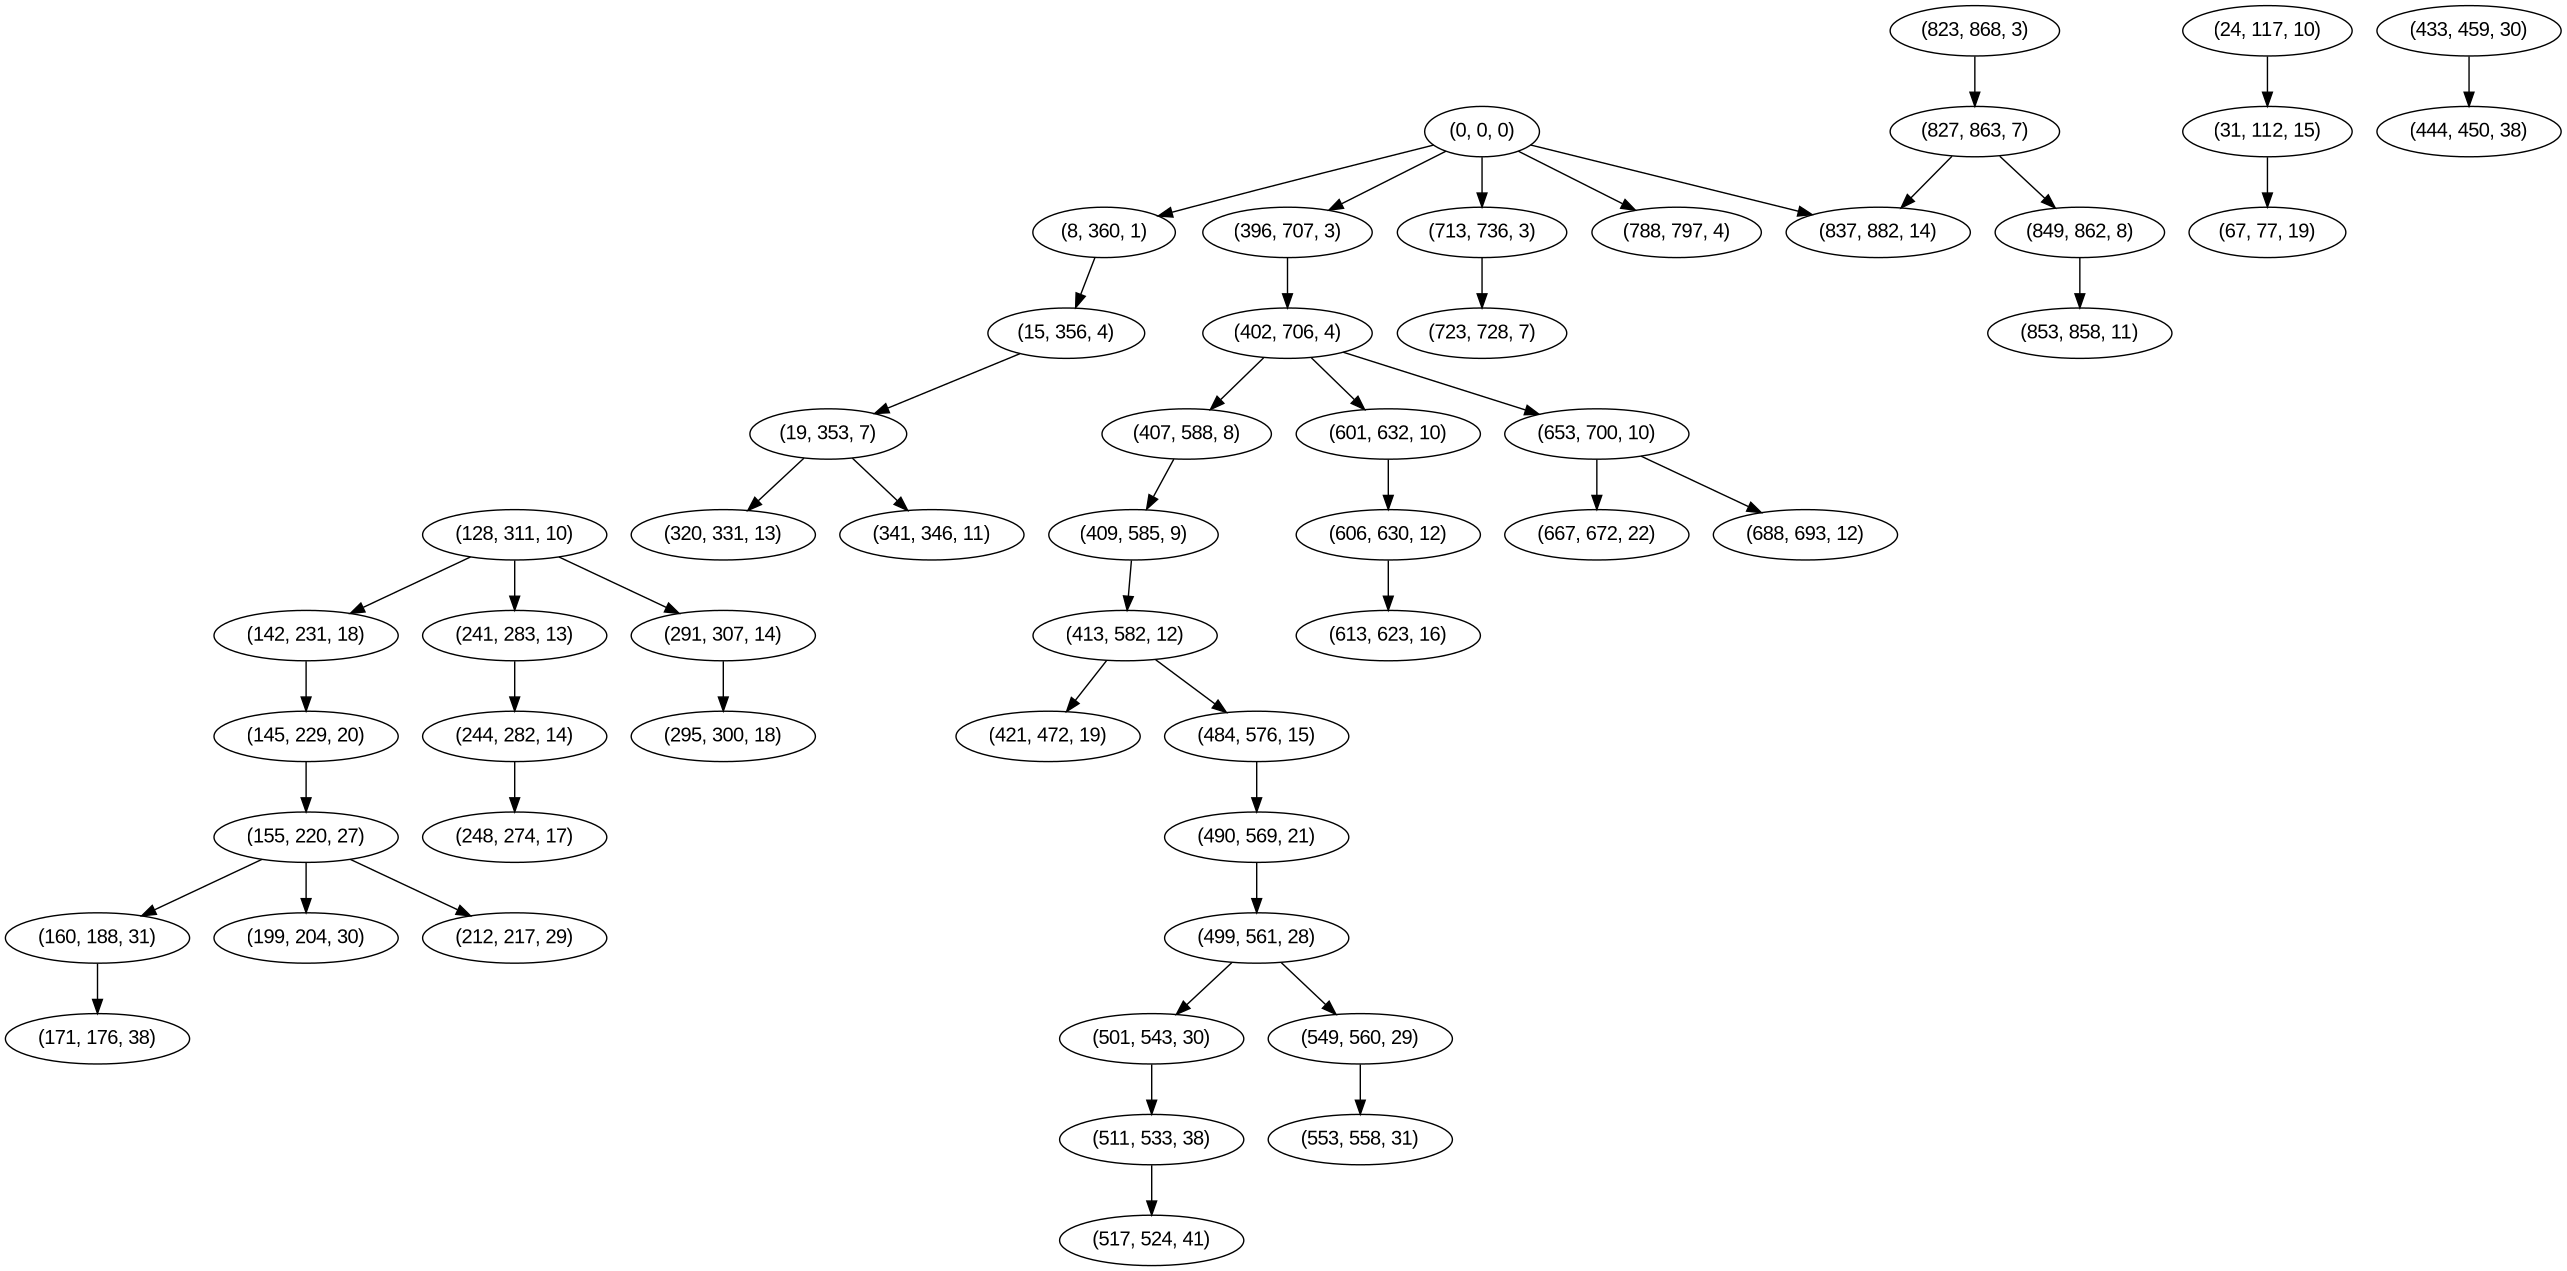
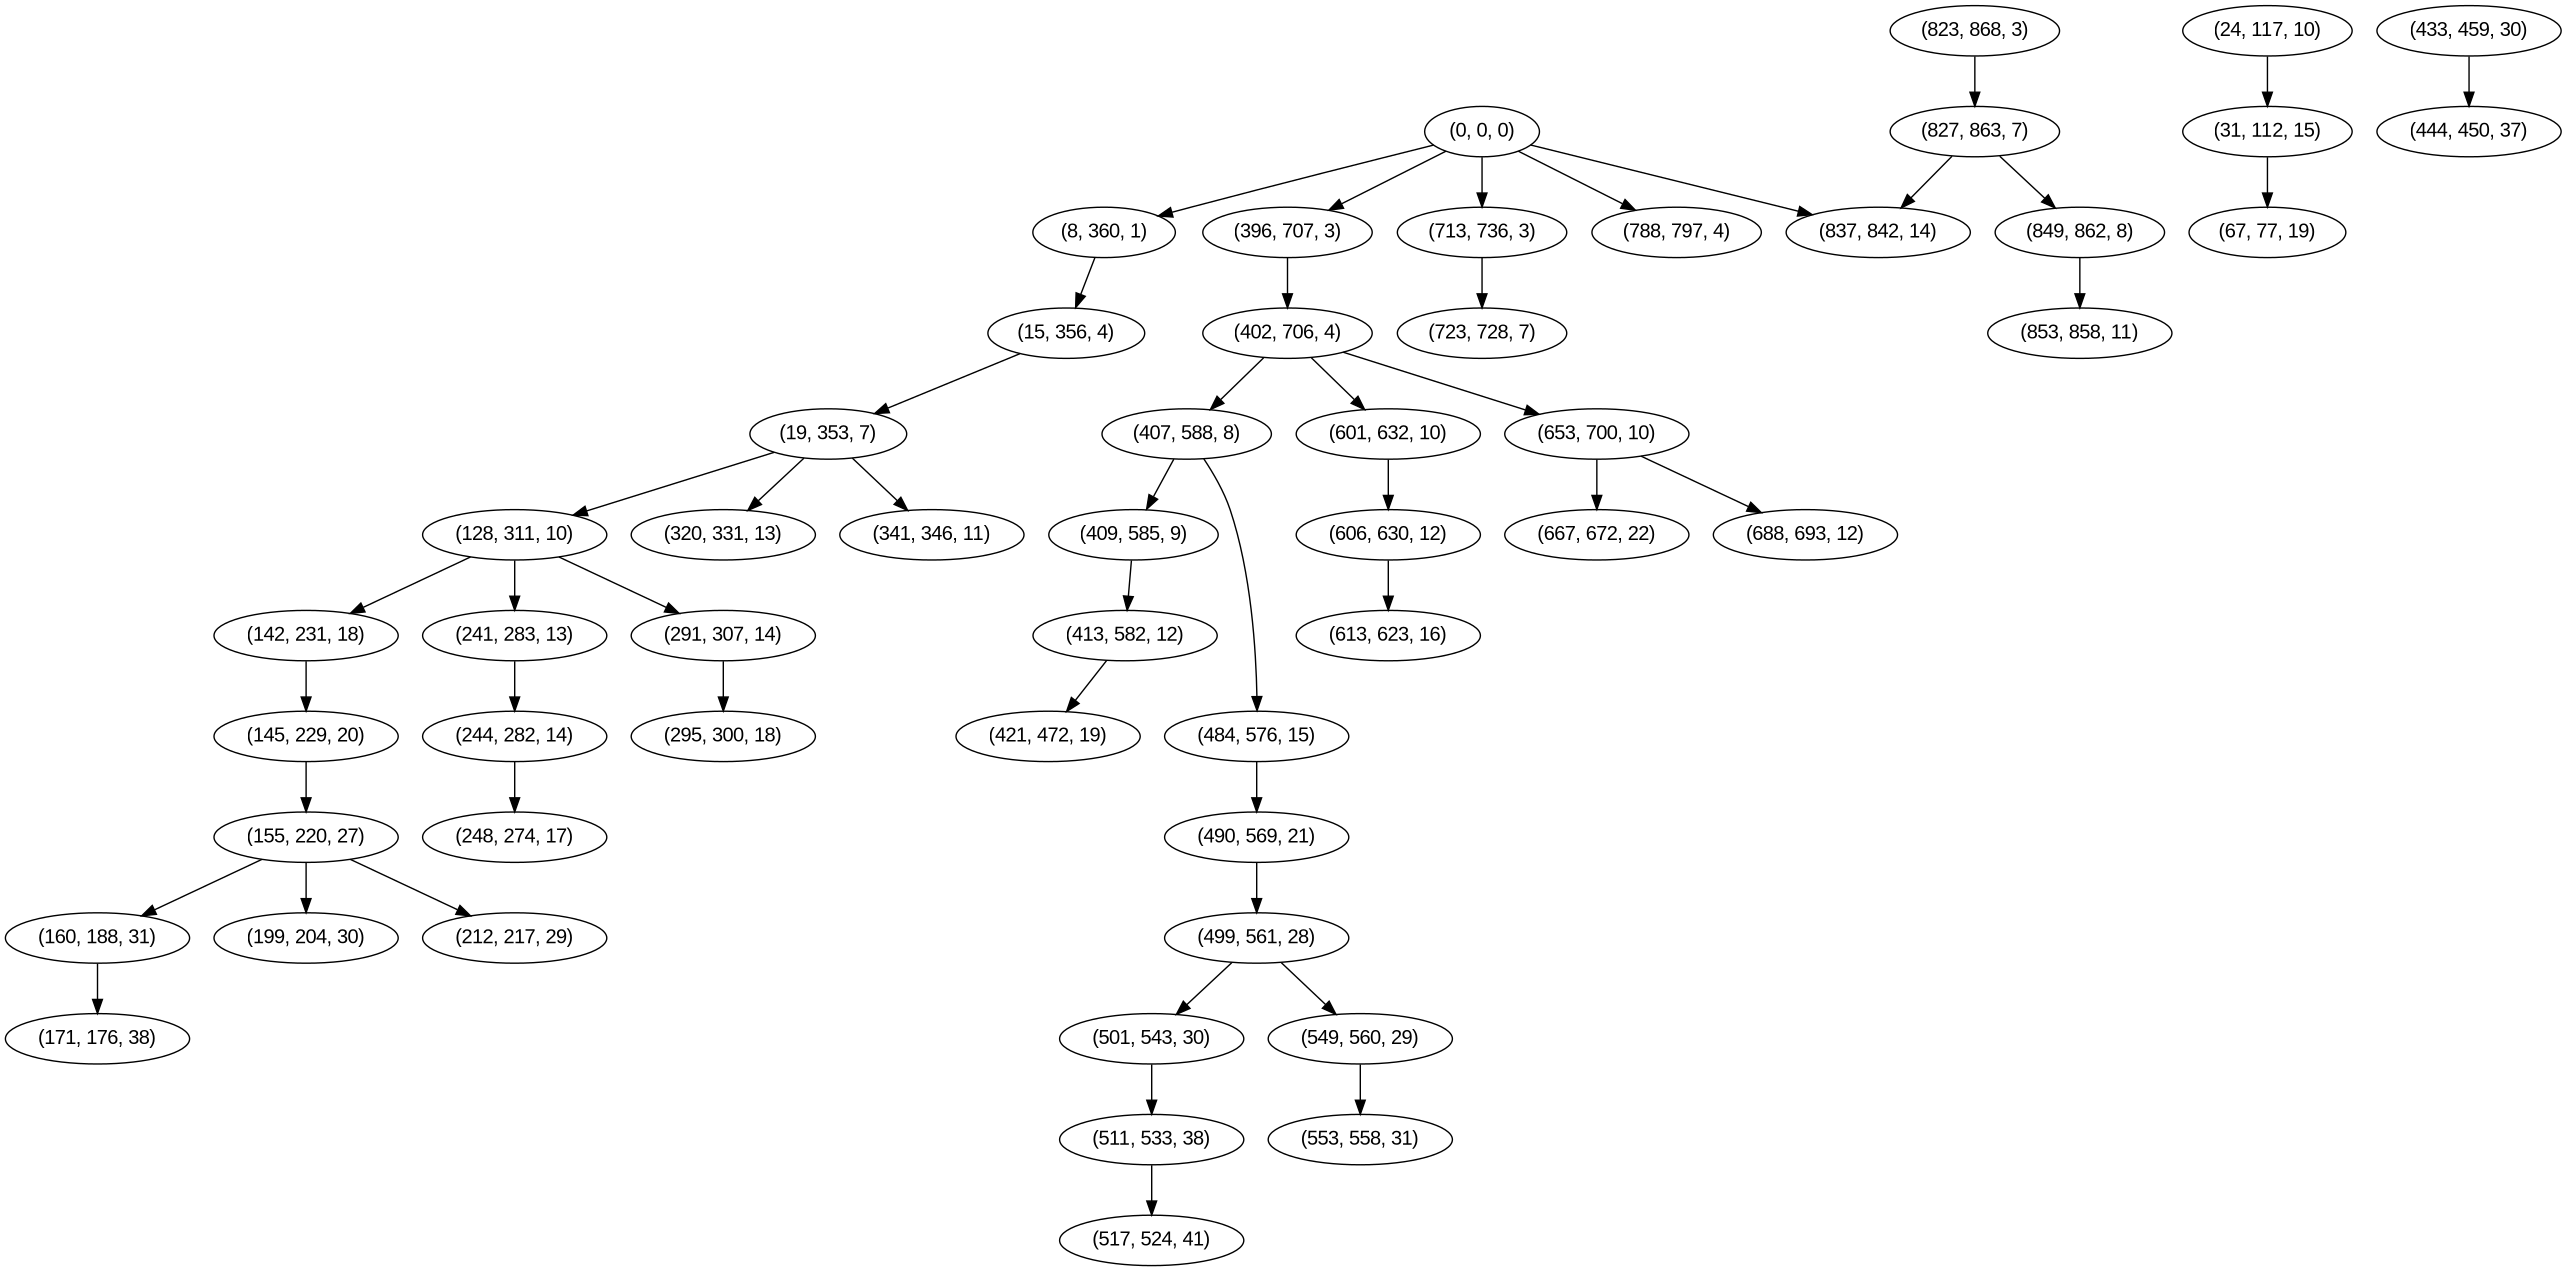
(2469, 132) -> (2469, 132)
(1878, 232) -> (1878, 232)
none -> (680, 482)
(1185, 682) -> (1246, 574)
